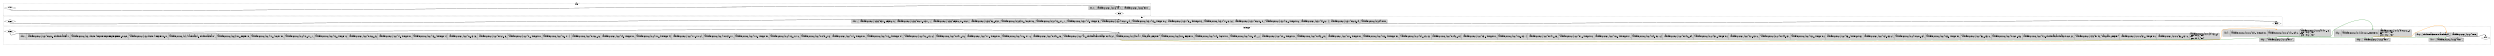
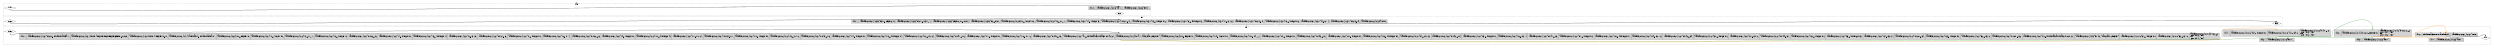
(1247, 28) -> (1247, 28)
(2409, 37) -> (2409, 37)
